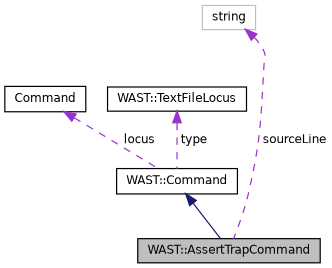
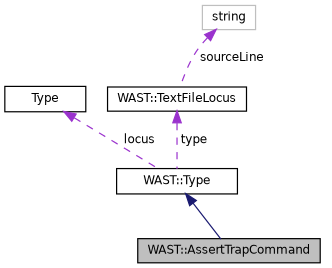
(45, 99) -> (45, 99)
(259, 138) -> (191, 61)
(177, 181) -> (177, 181)
